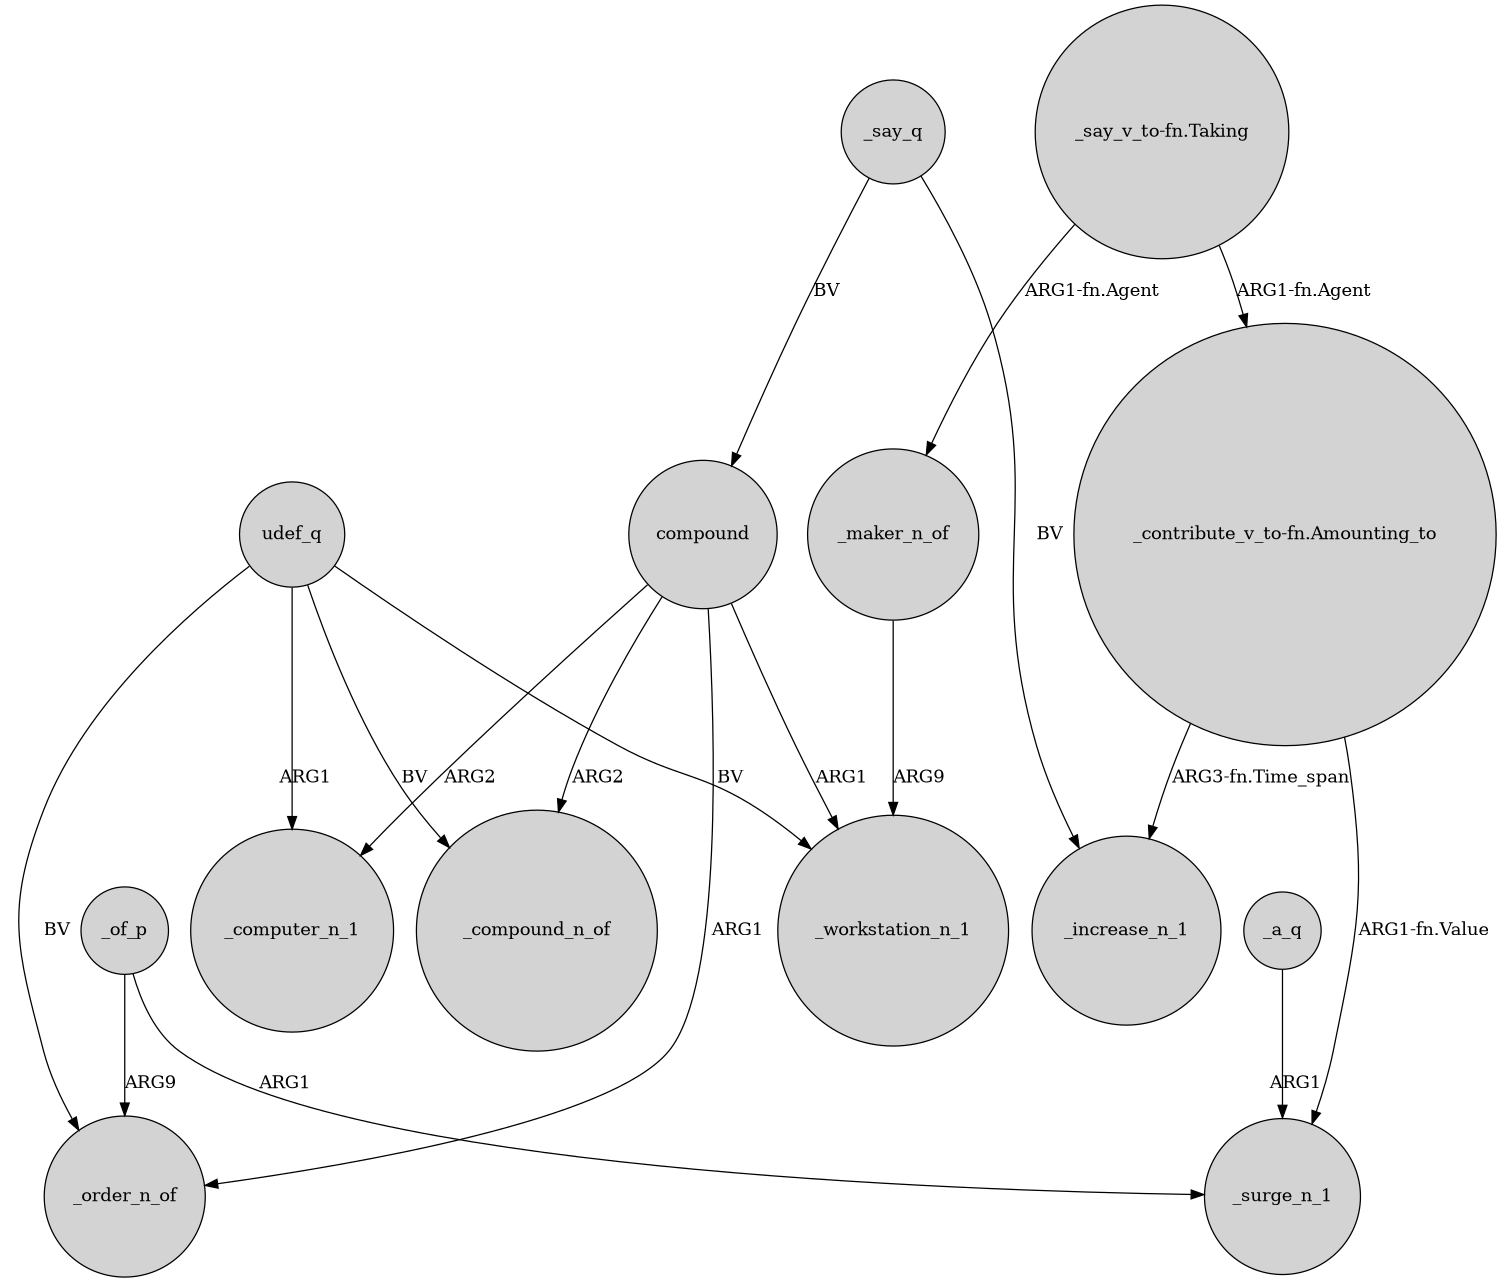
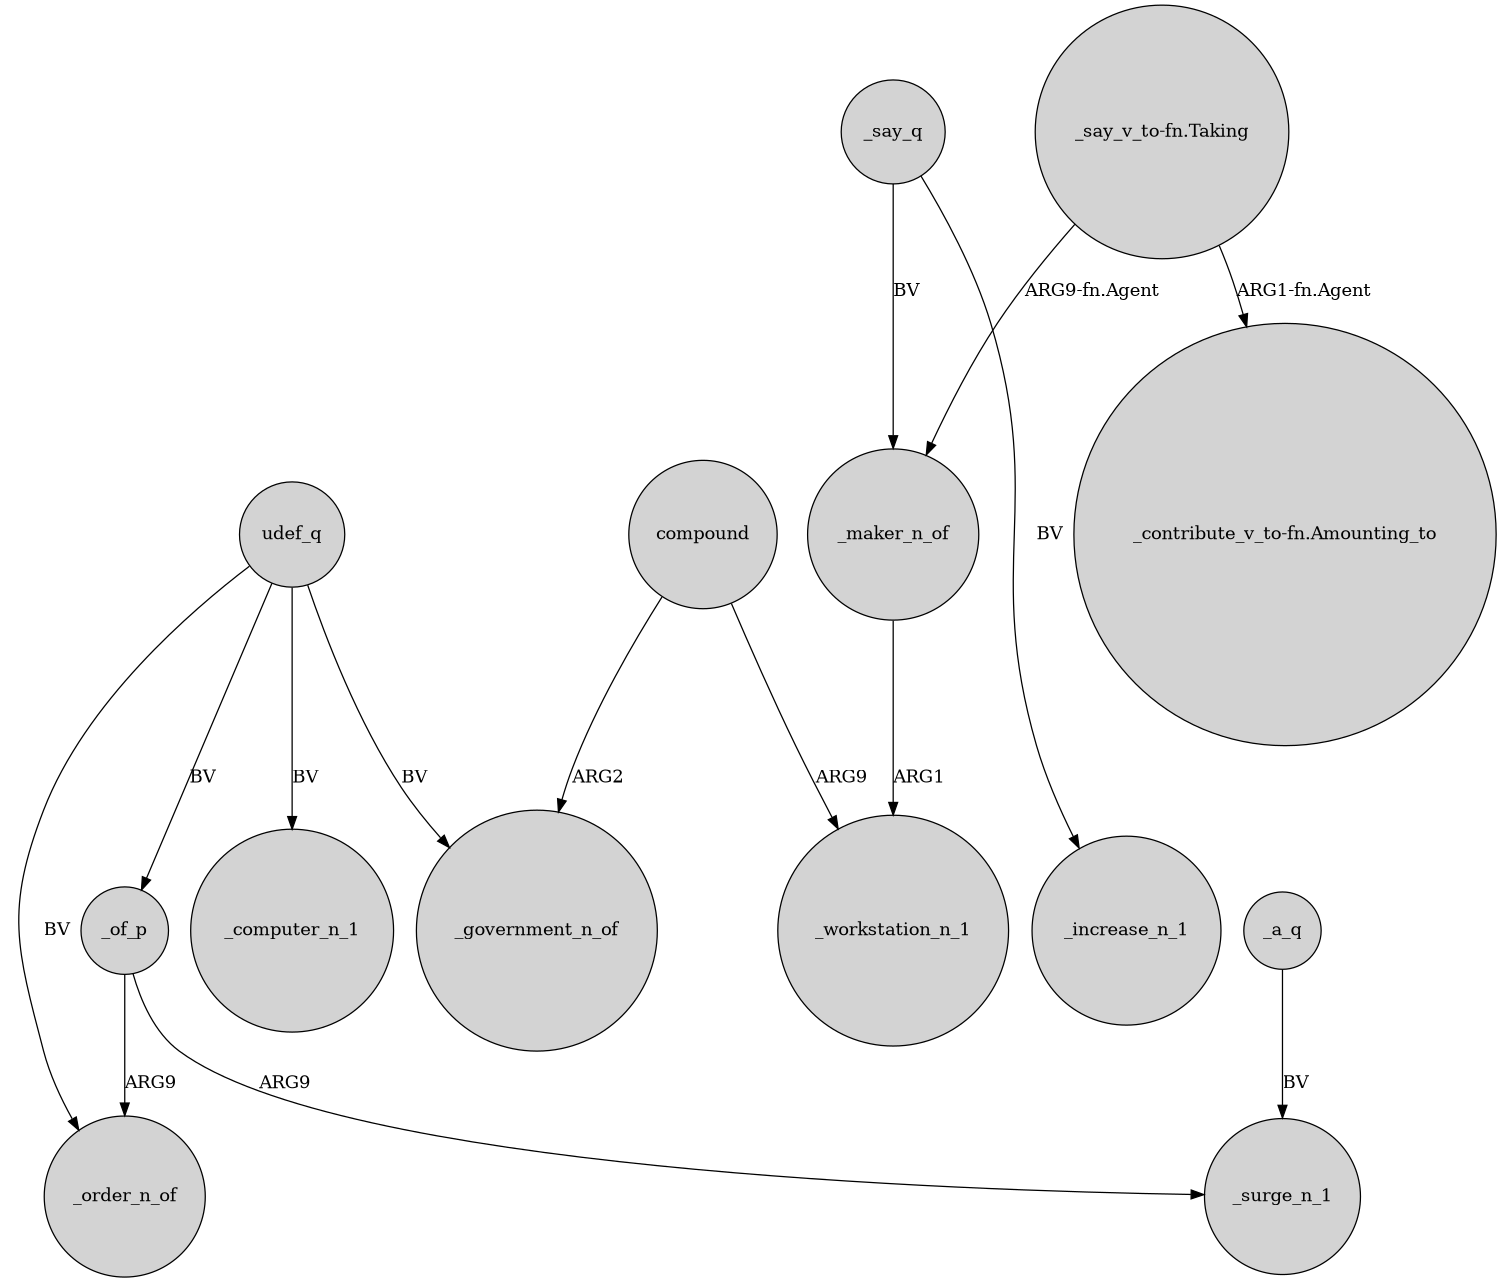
(1092, 291) -> (1092, 291)
(800, 315) -> (893, 310)
(506, 713) -> none
(562, 714) -> (209, 731)
(1170, 774) -> none
(305, 778) -> (305, 778)
(842, 778) -> (842, 778)
(919, 778) -> (919, 778)
(1355, 926) -> none
(537, 931) -> (537, 931)
(659, 1059) -> none
(285, 1083) -> (285, 1083)
(1296, 1083) -> (1296, 1083)
